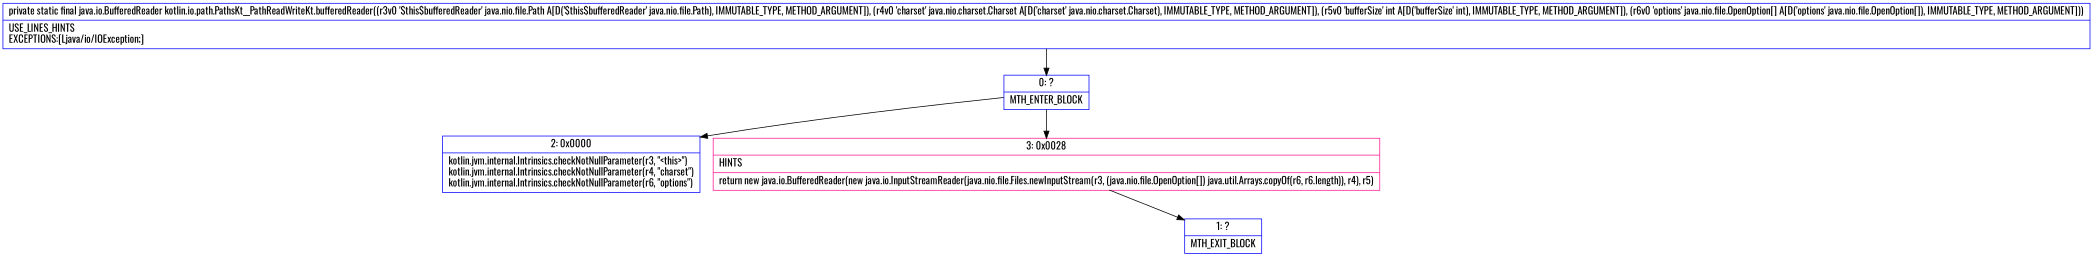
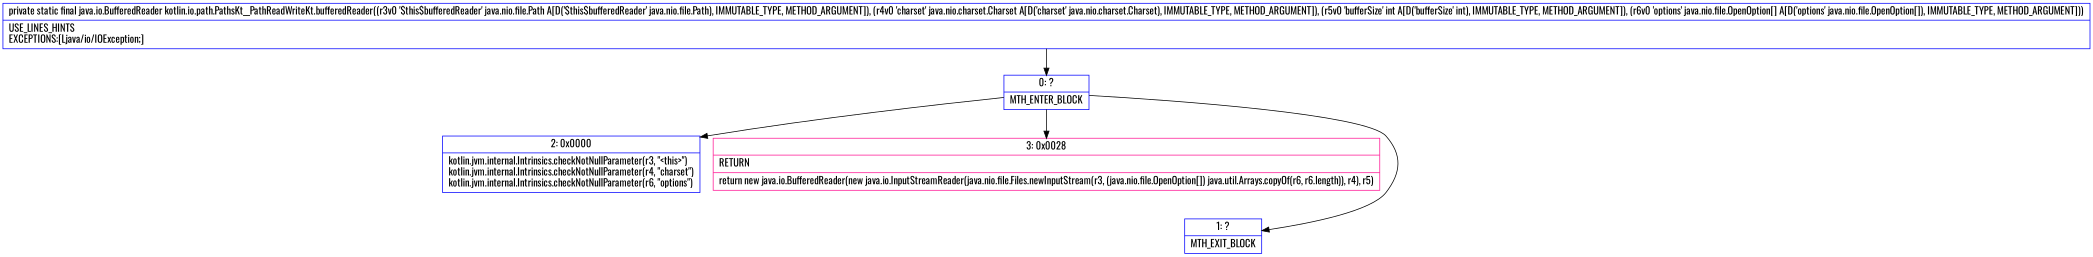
(731, 164) -> (735, 164)
(1143, 204) -> (1332, 119)
